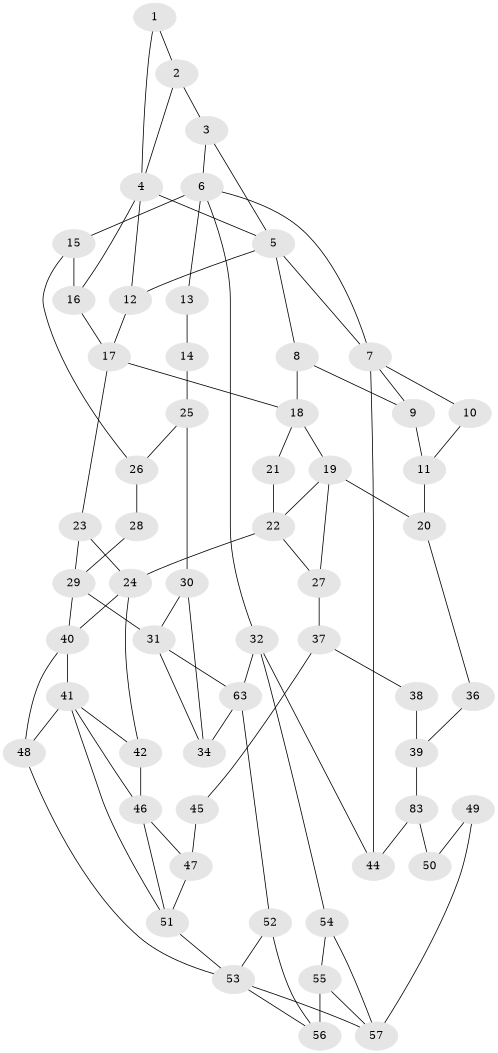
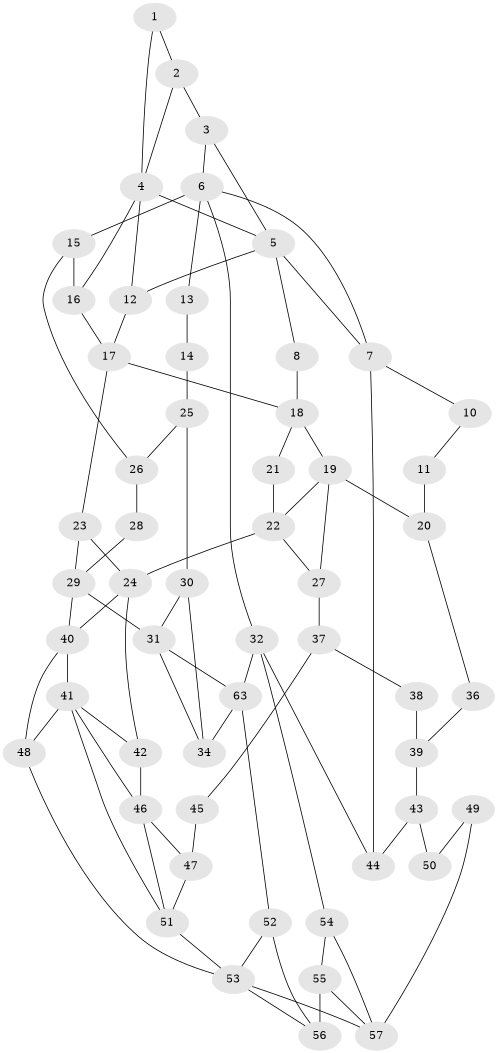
(413, 413) -> none
(417, 810) -> (417, 810)
